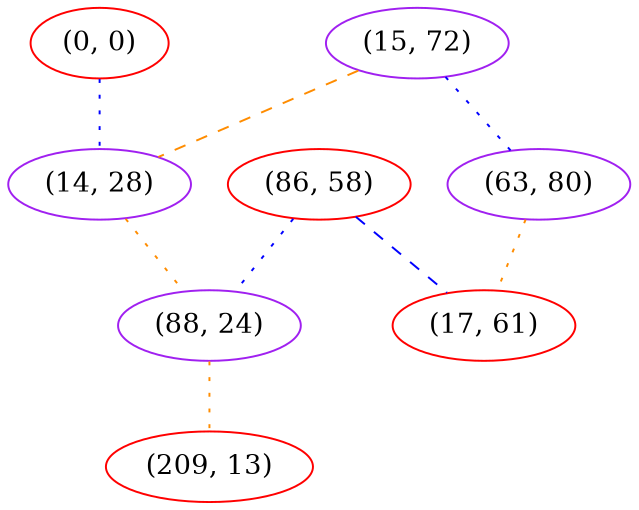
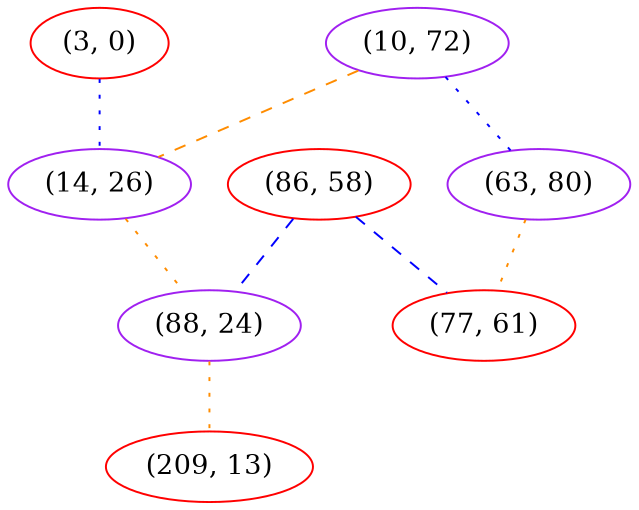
(100, 43) -> (100, 43)
(417, 43) -> (417, 43)
(100, 184) -> (100, 184)
(264, 255) -> (264, 255)
(484, 326) -> (484, 326)
